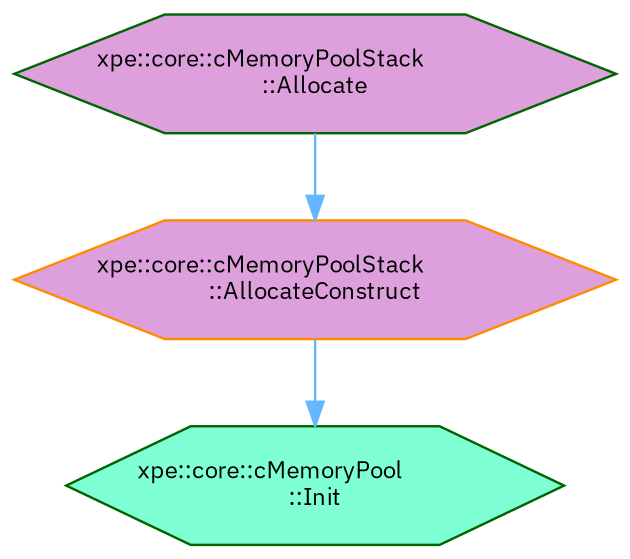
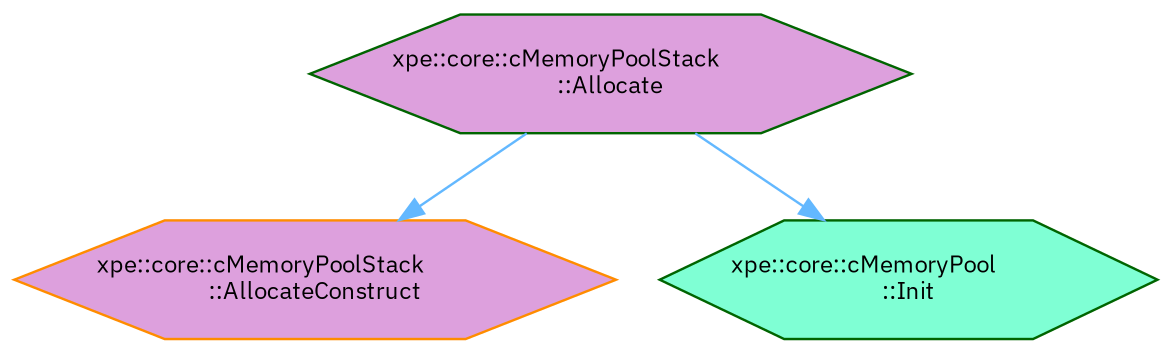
(315, 370) -> (749, 170)
